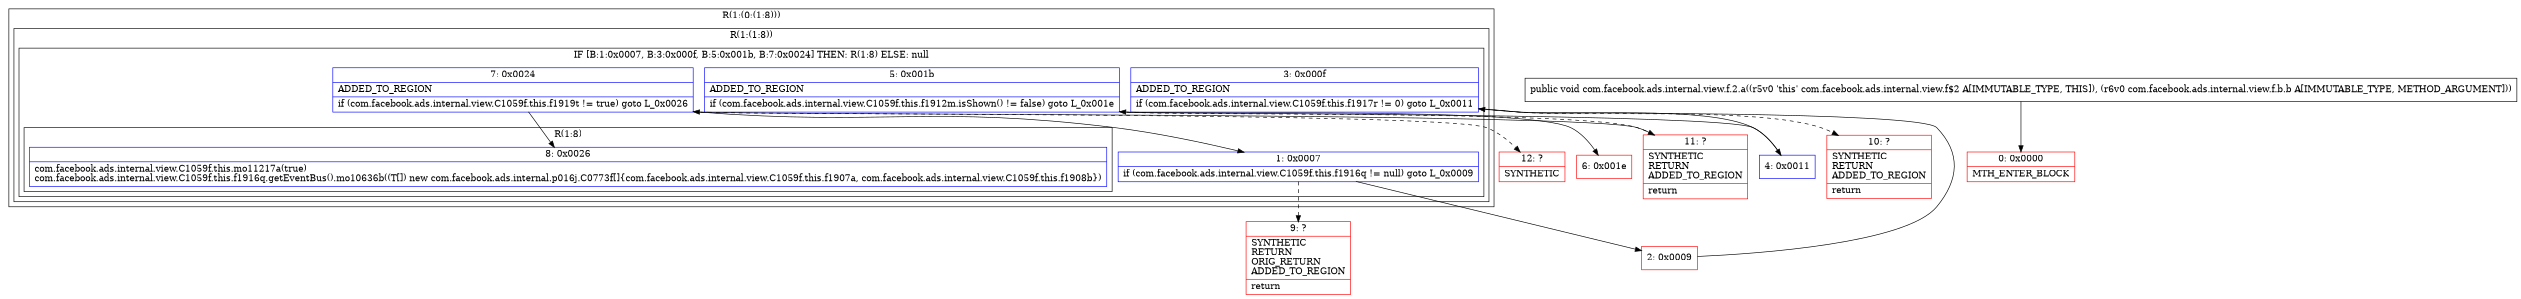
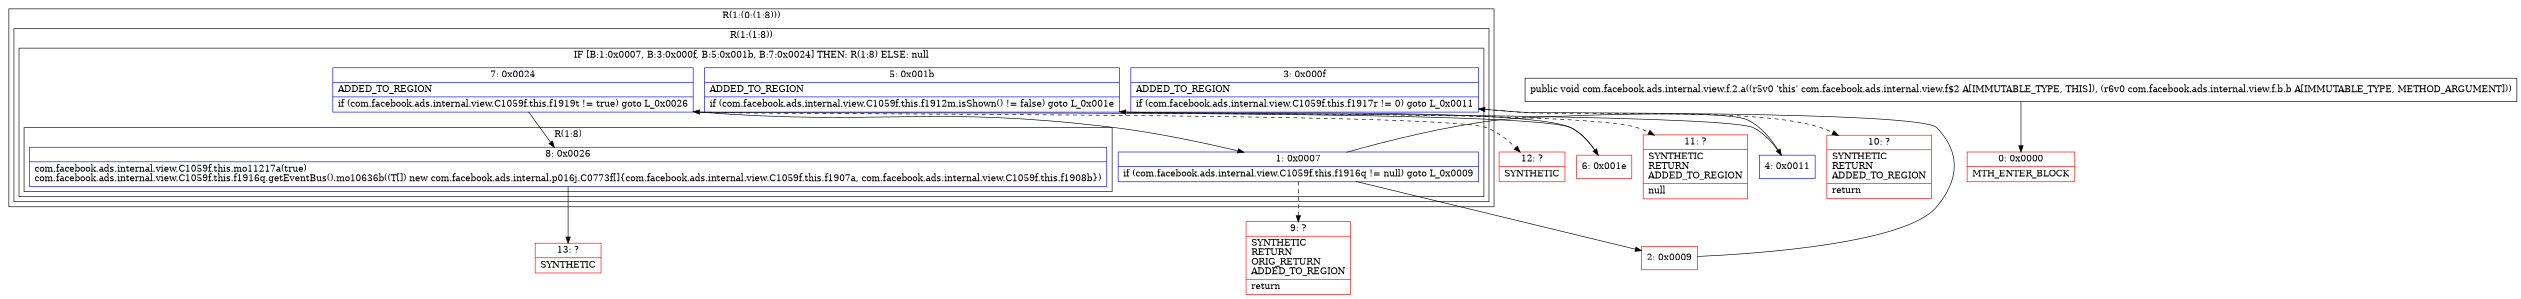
(1633, 113) -> (1567, 116)
(1178, 115) -> (1155, 113)
(1663, 191) -> (1657, 191)
none -> (568, 258)
